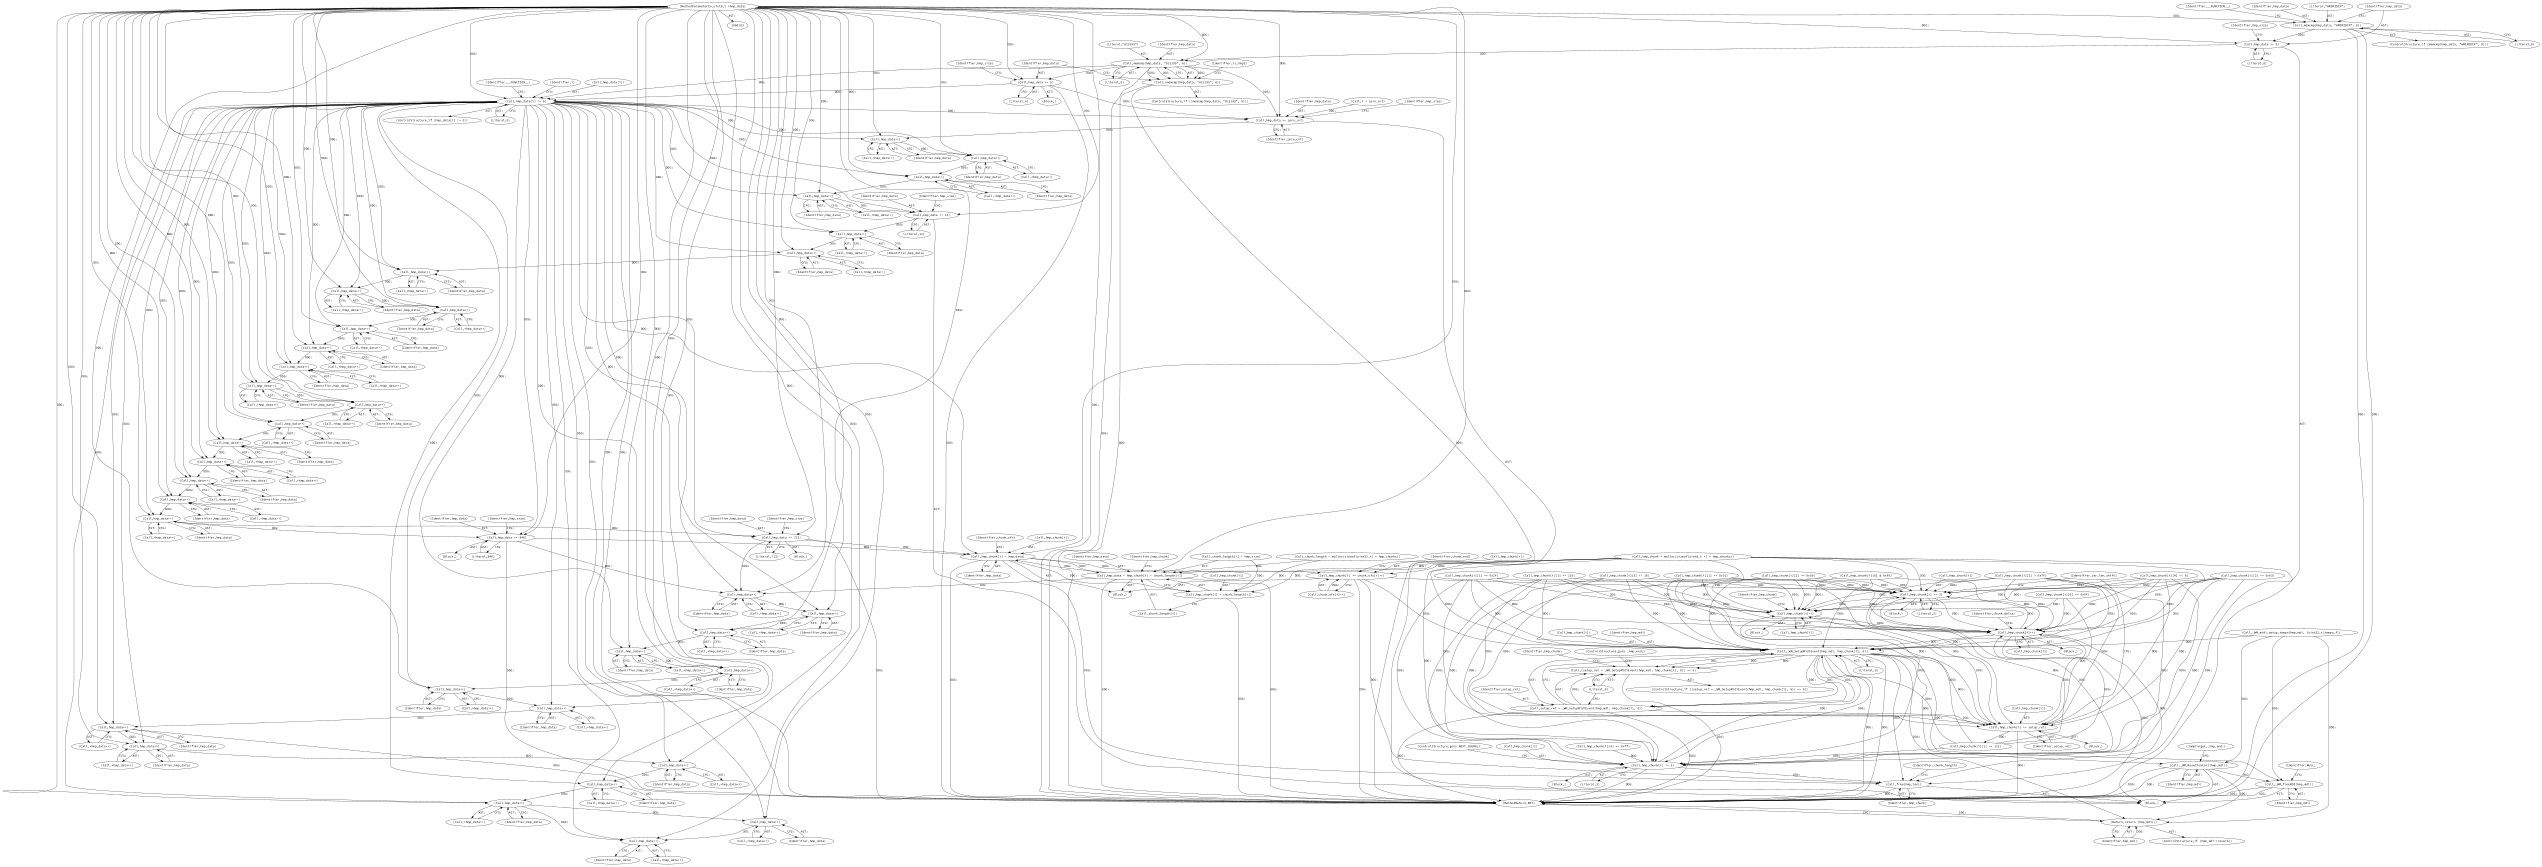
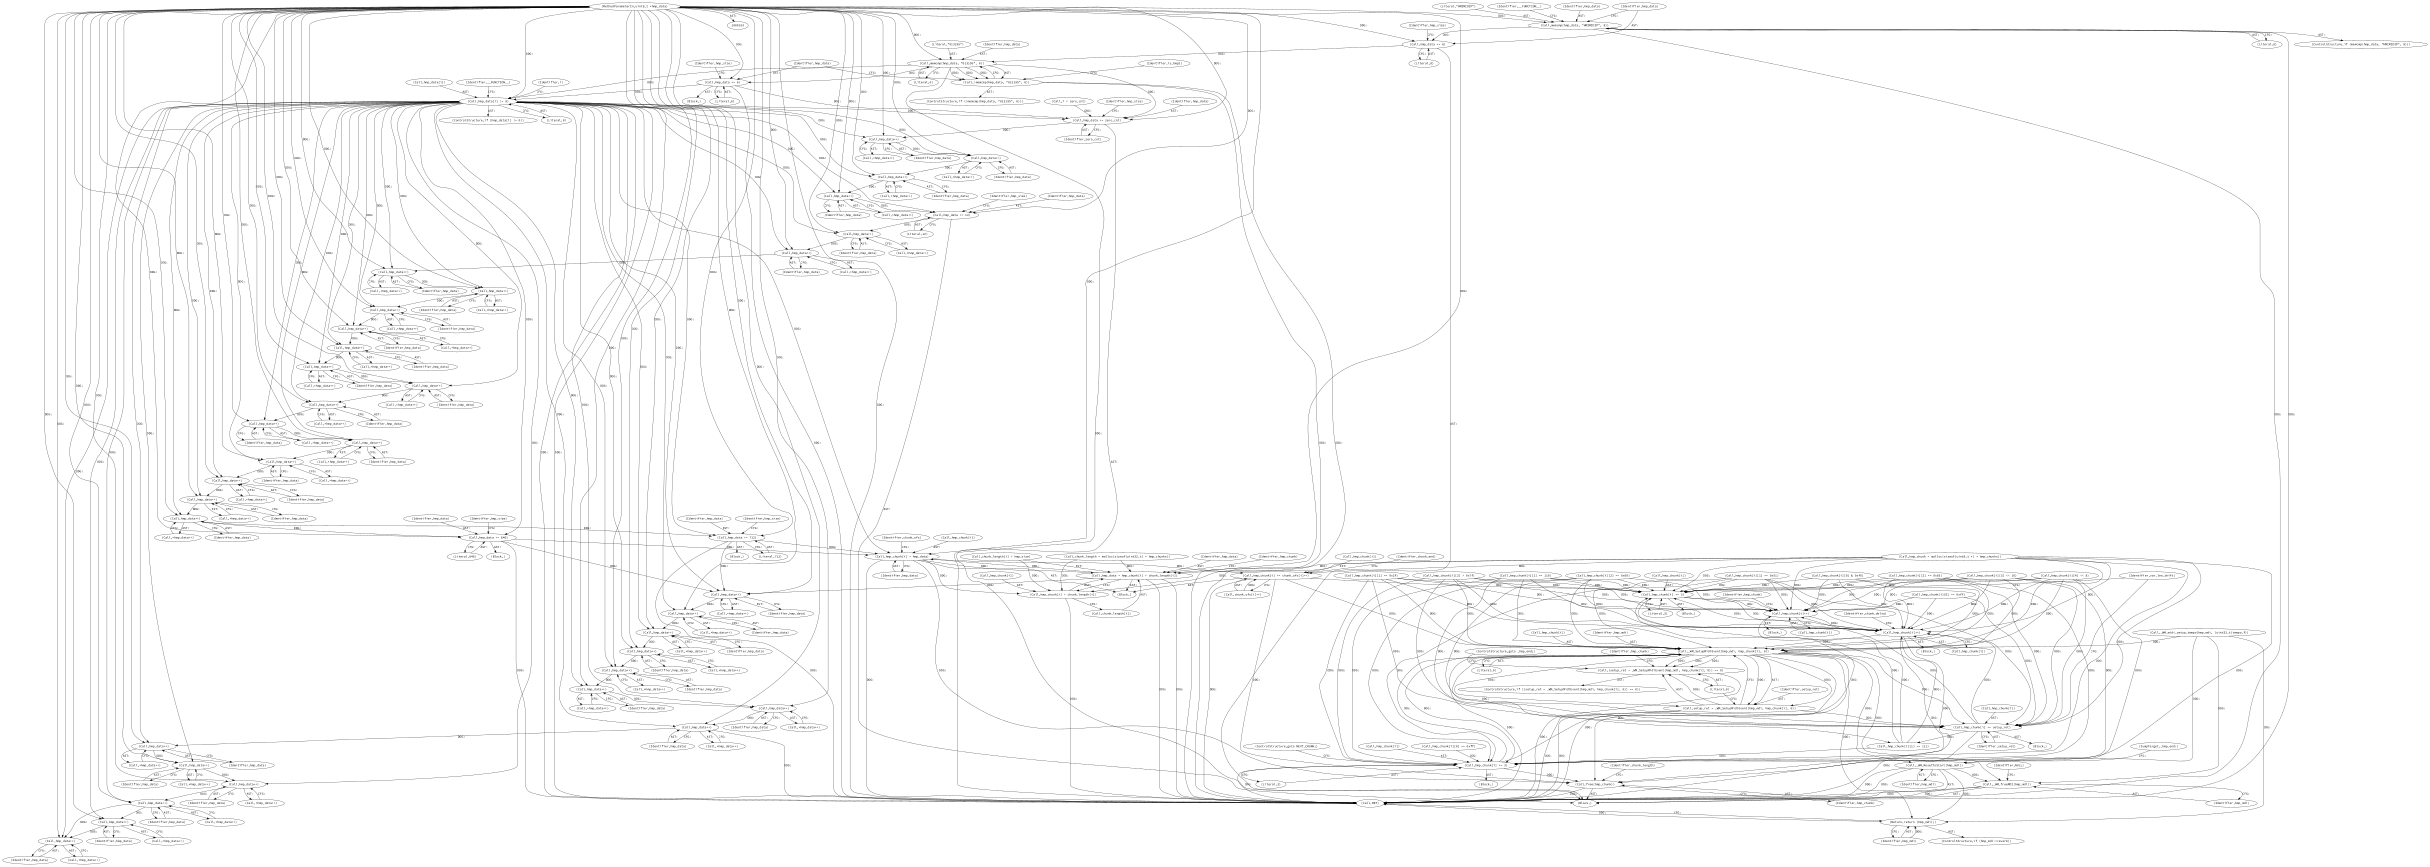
(1905, 686) -> (1546, 714)
(1904, 784) -> (1595, 784)
(1519, 803) -> (1370, 803)
